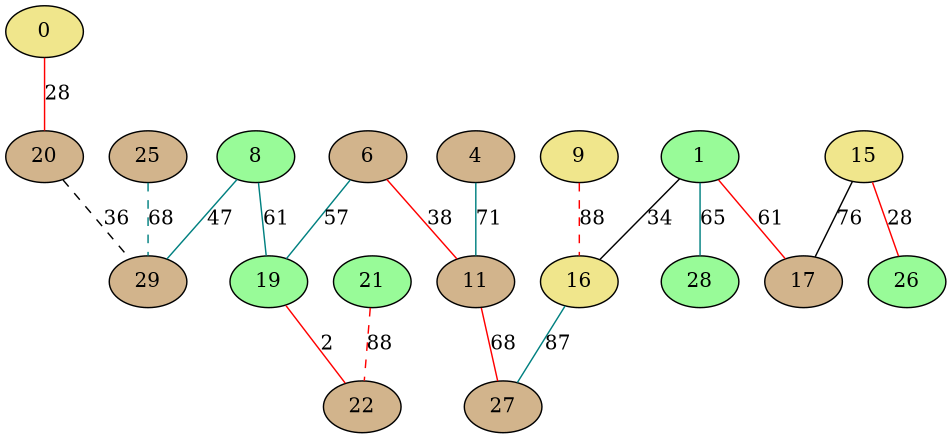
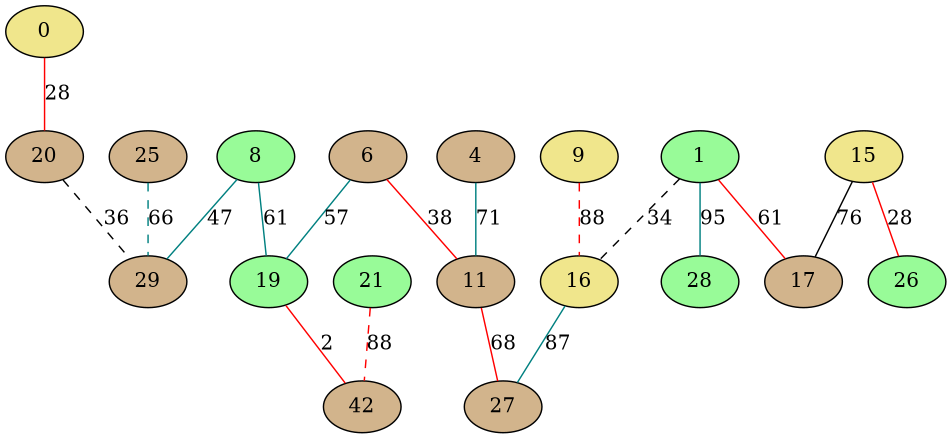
(162, 219) -> (162, 219)
(640, 219) -> (640, 219)
(714, 219) -> (714, 219)
(362, 407) -> (362, 407)
